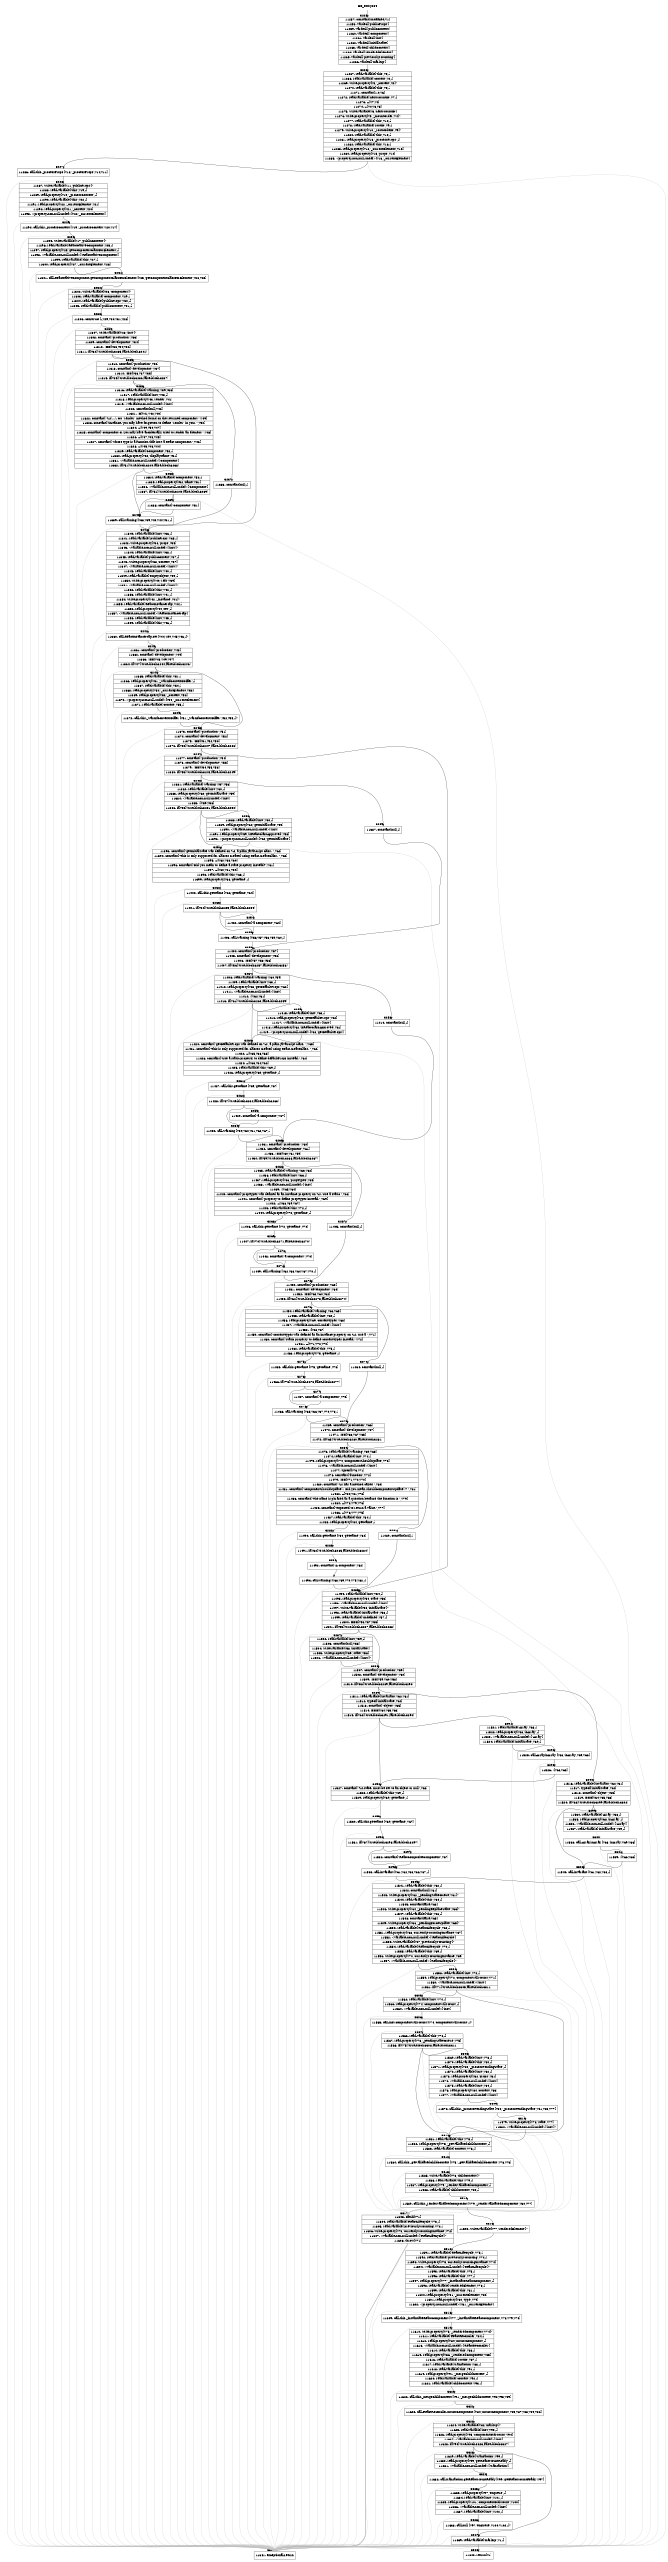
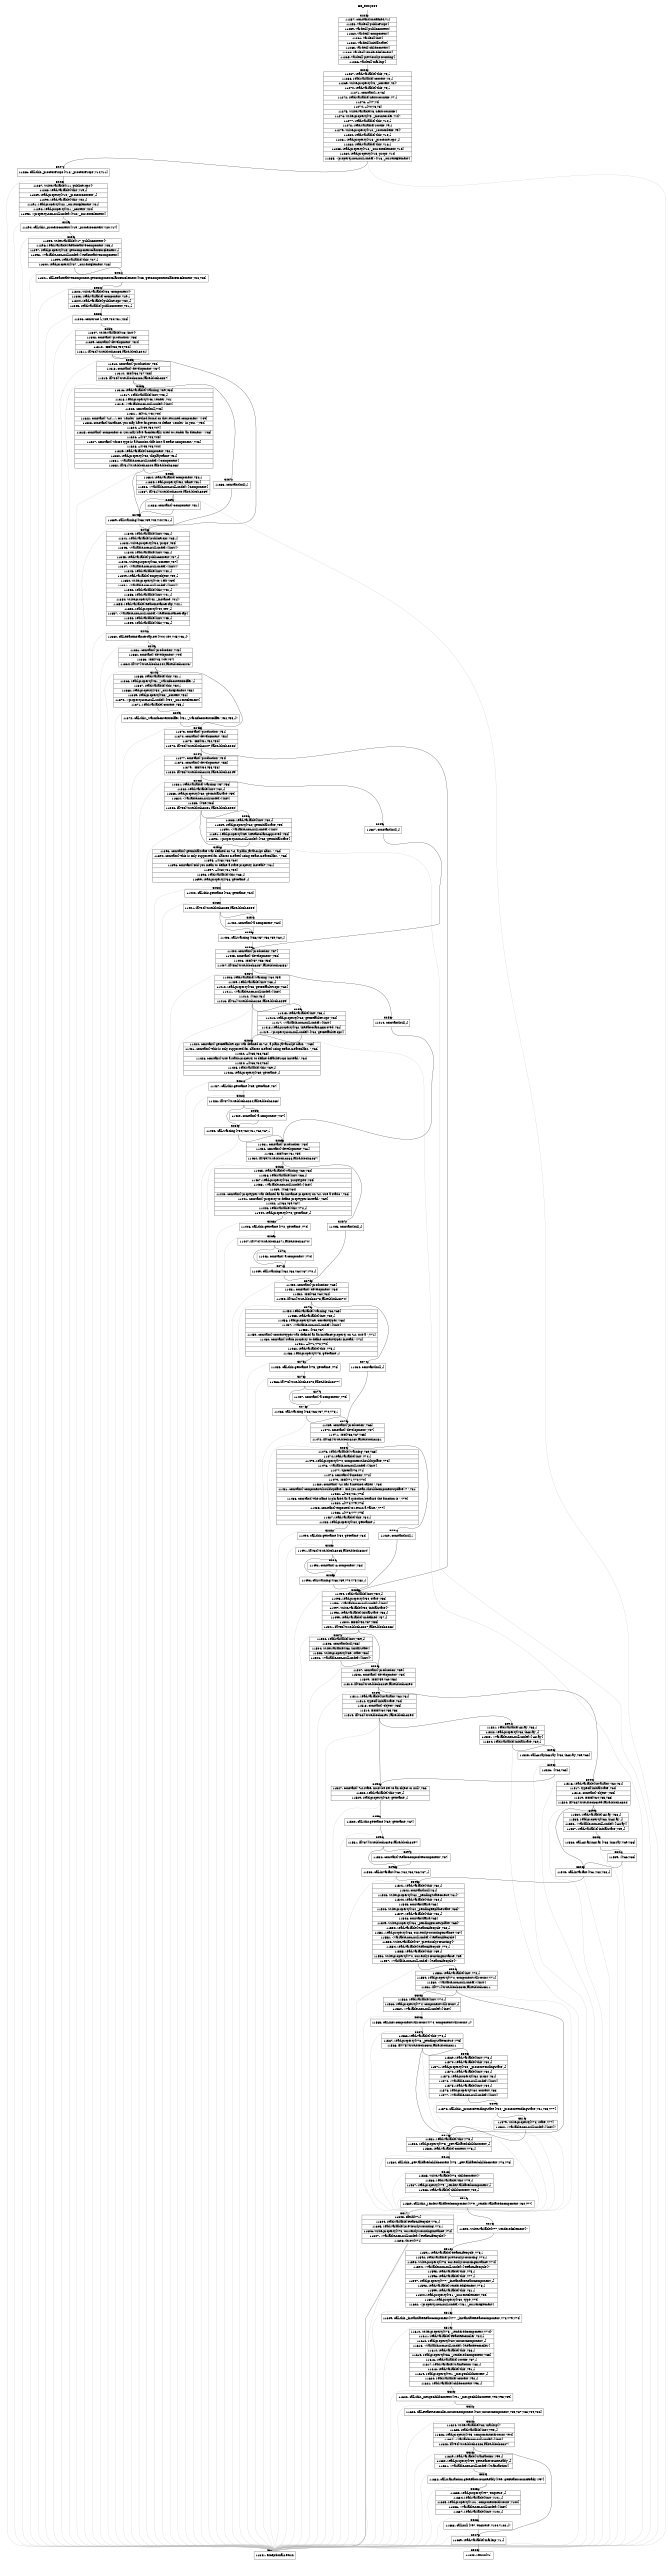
none -> (305, 1565)
(597, 1834) -> (597, 1834)
